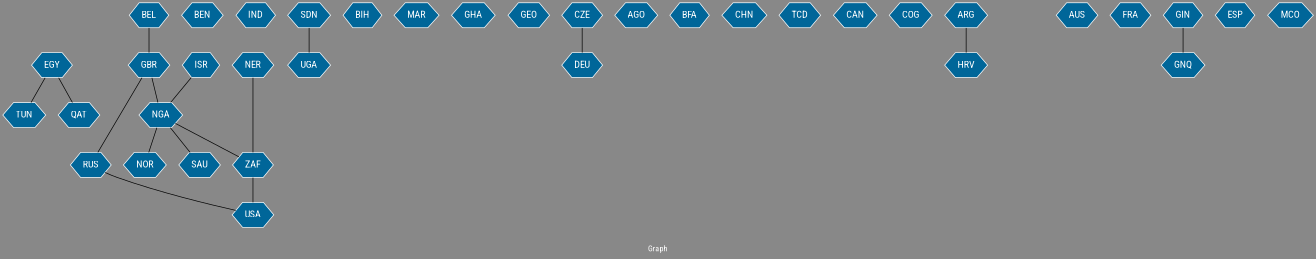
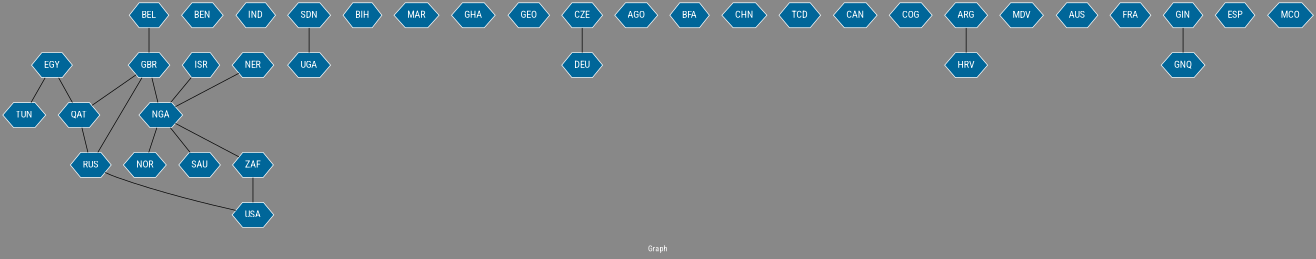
none -> (1022, 15)
none -> (114, 90)
(253, 115) -> (207, 90)
none -> (85, 140)
